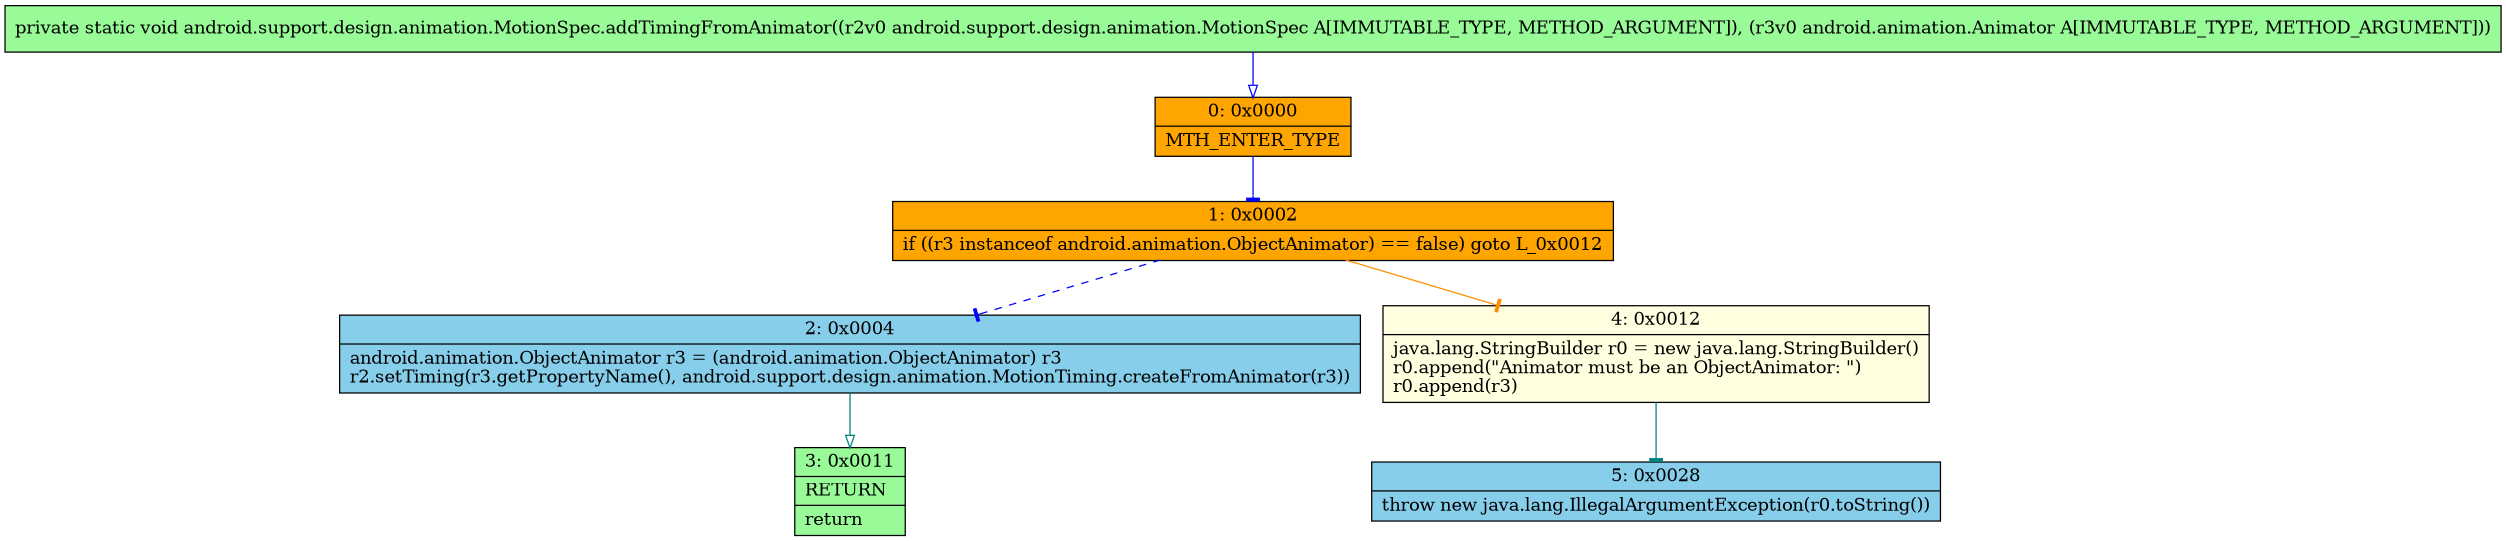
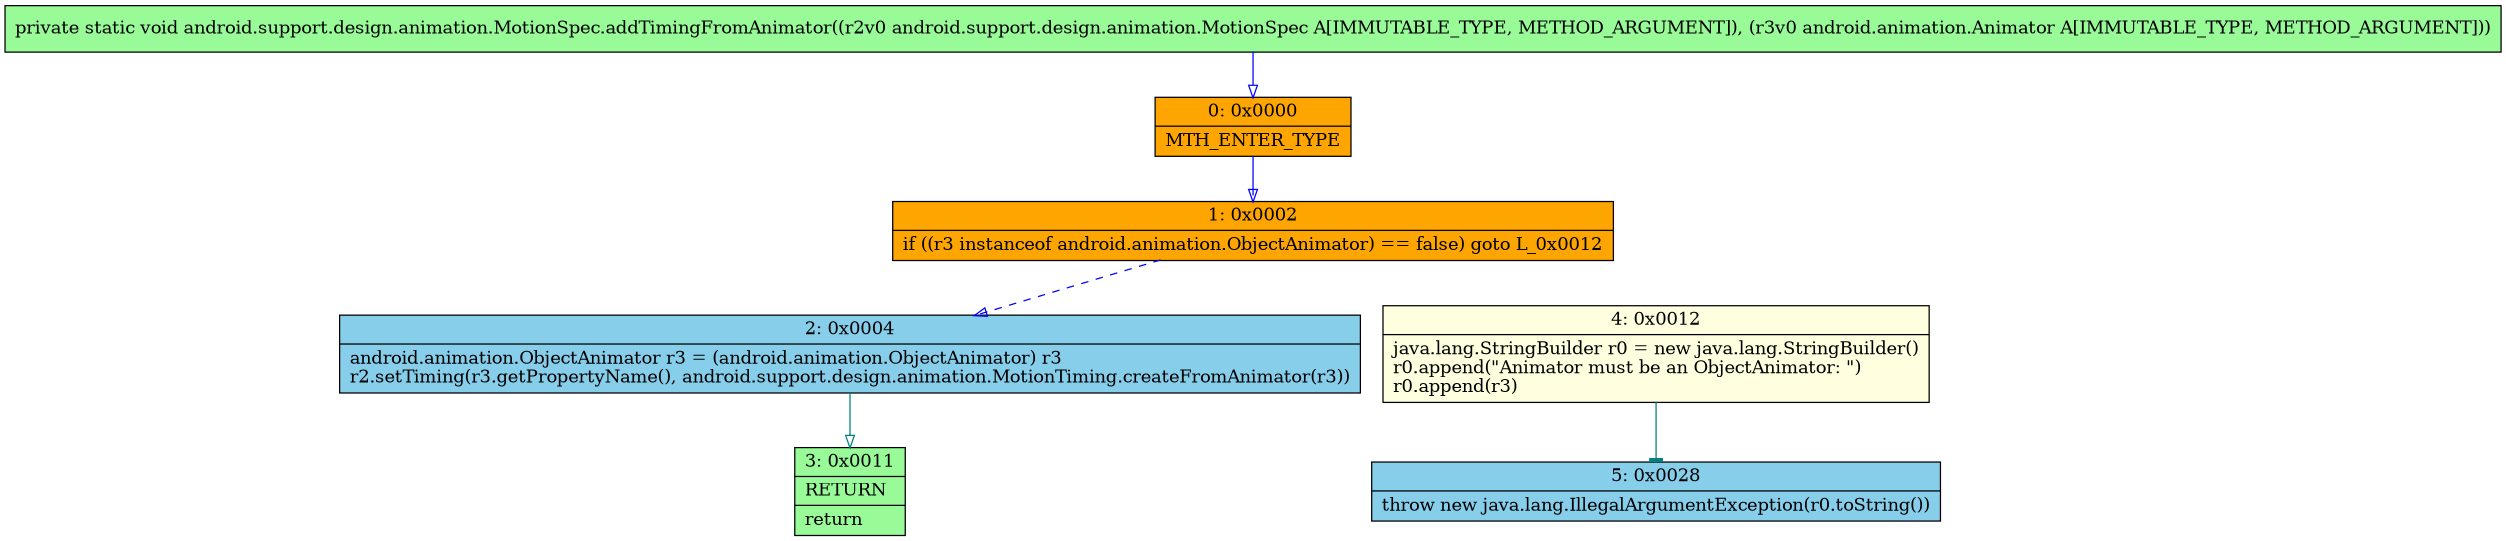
(1253, 176) -> (1253, 176)
(1420, 282) -> none
(1070, 287) -> (1070, 287)
